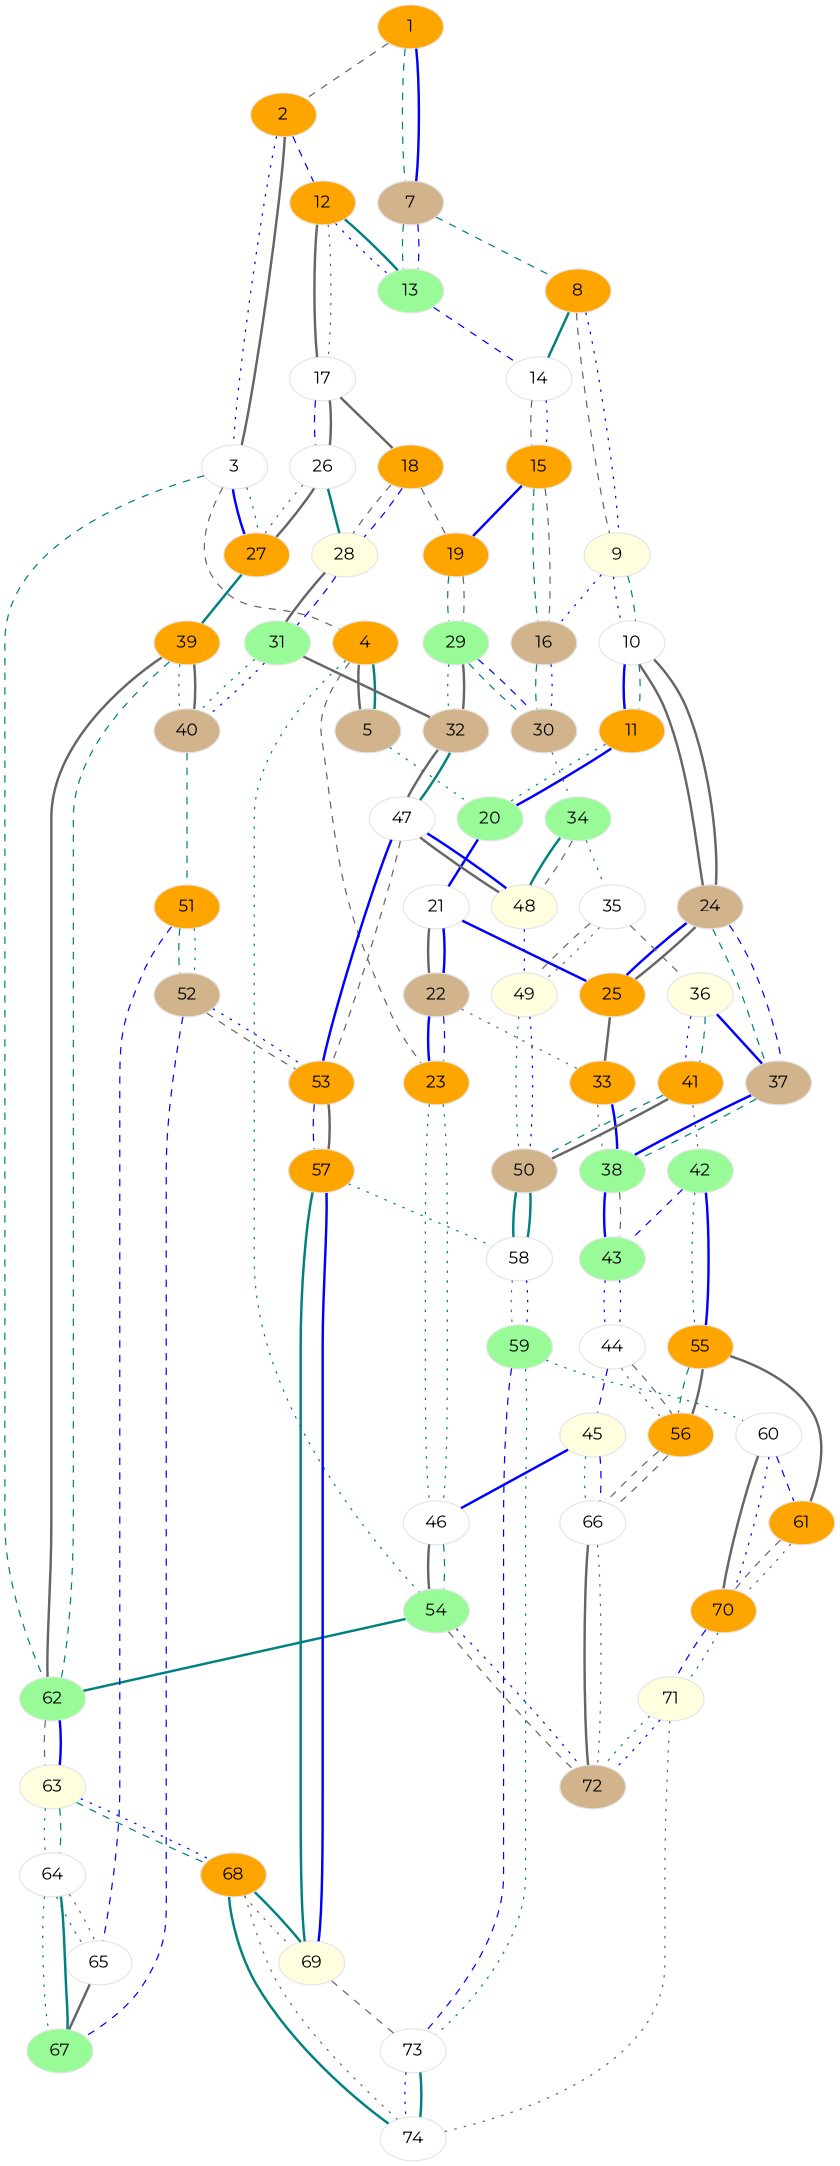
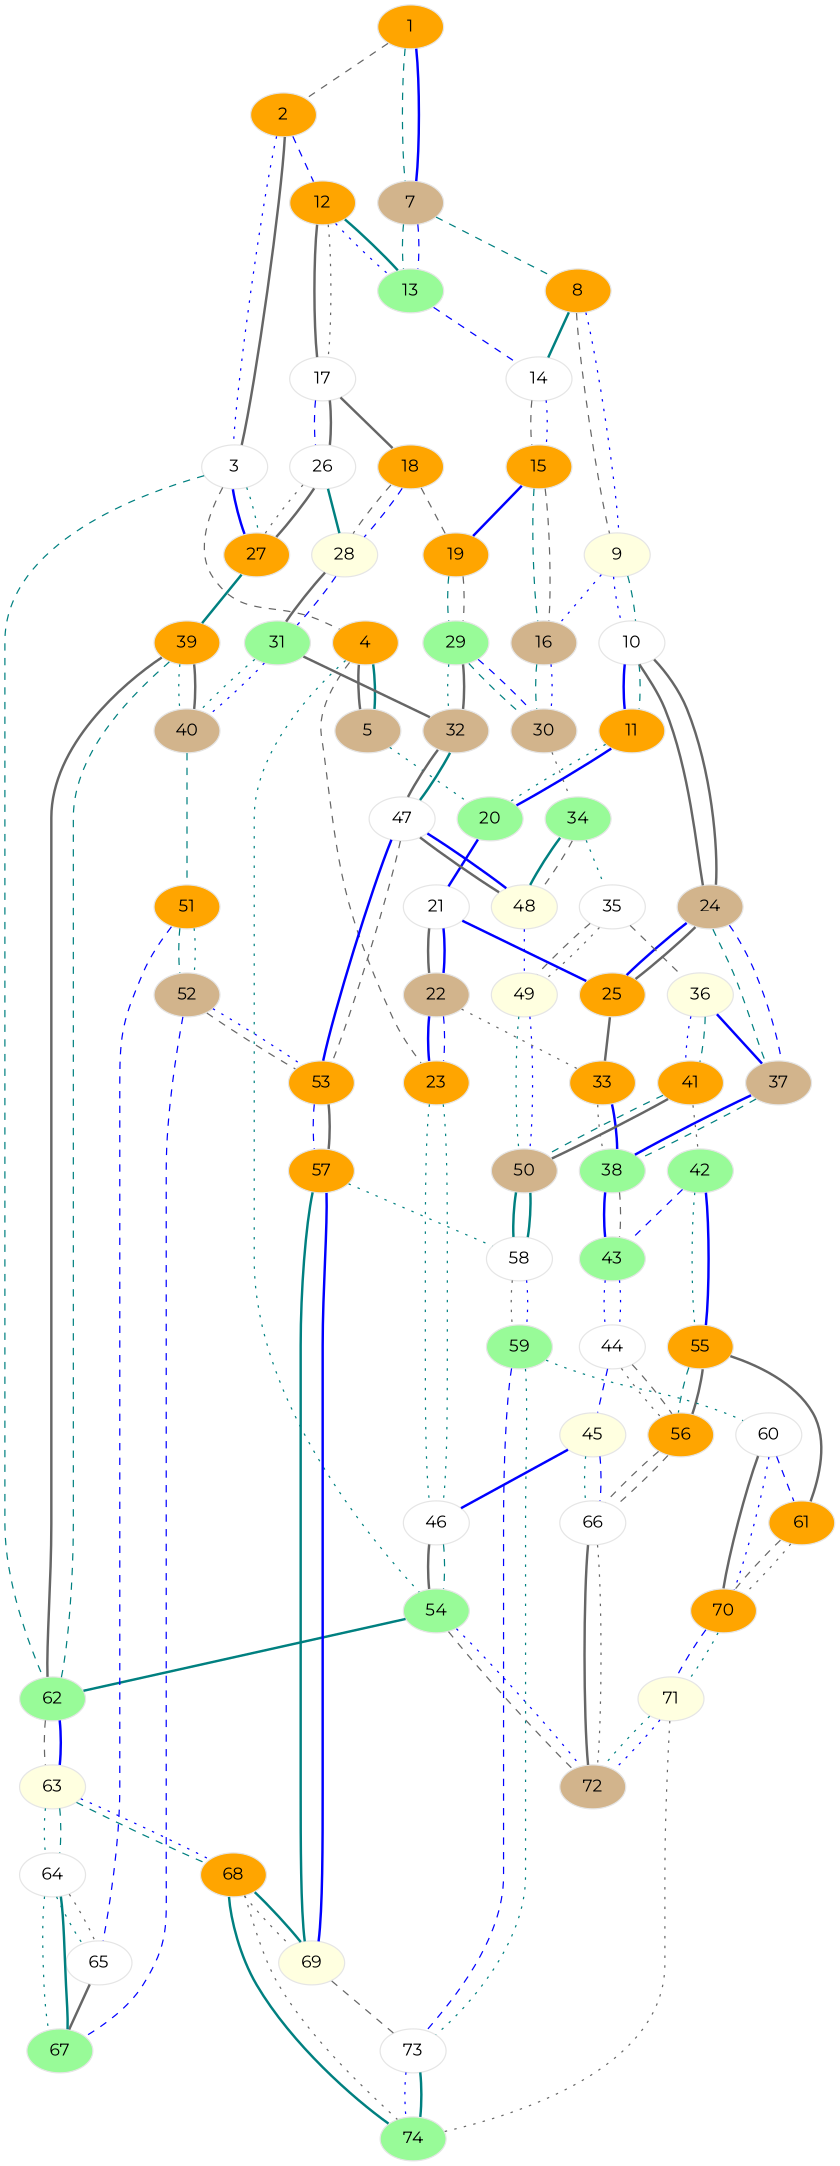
(413, 2139) -> (413, 2139)
